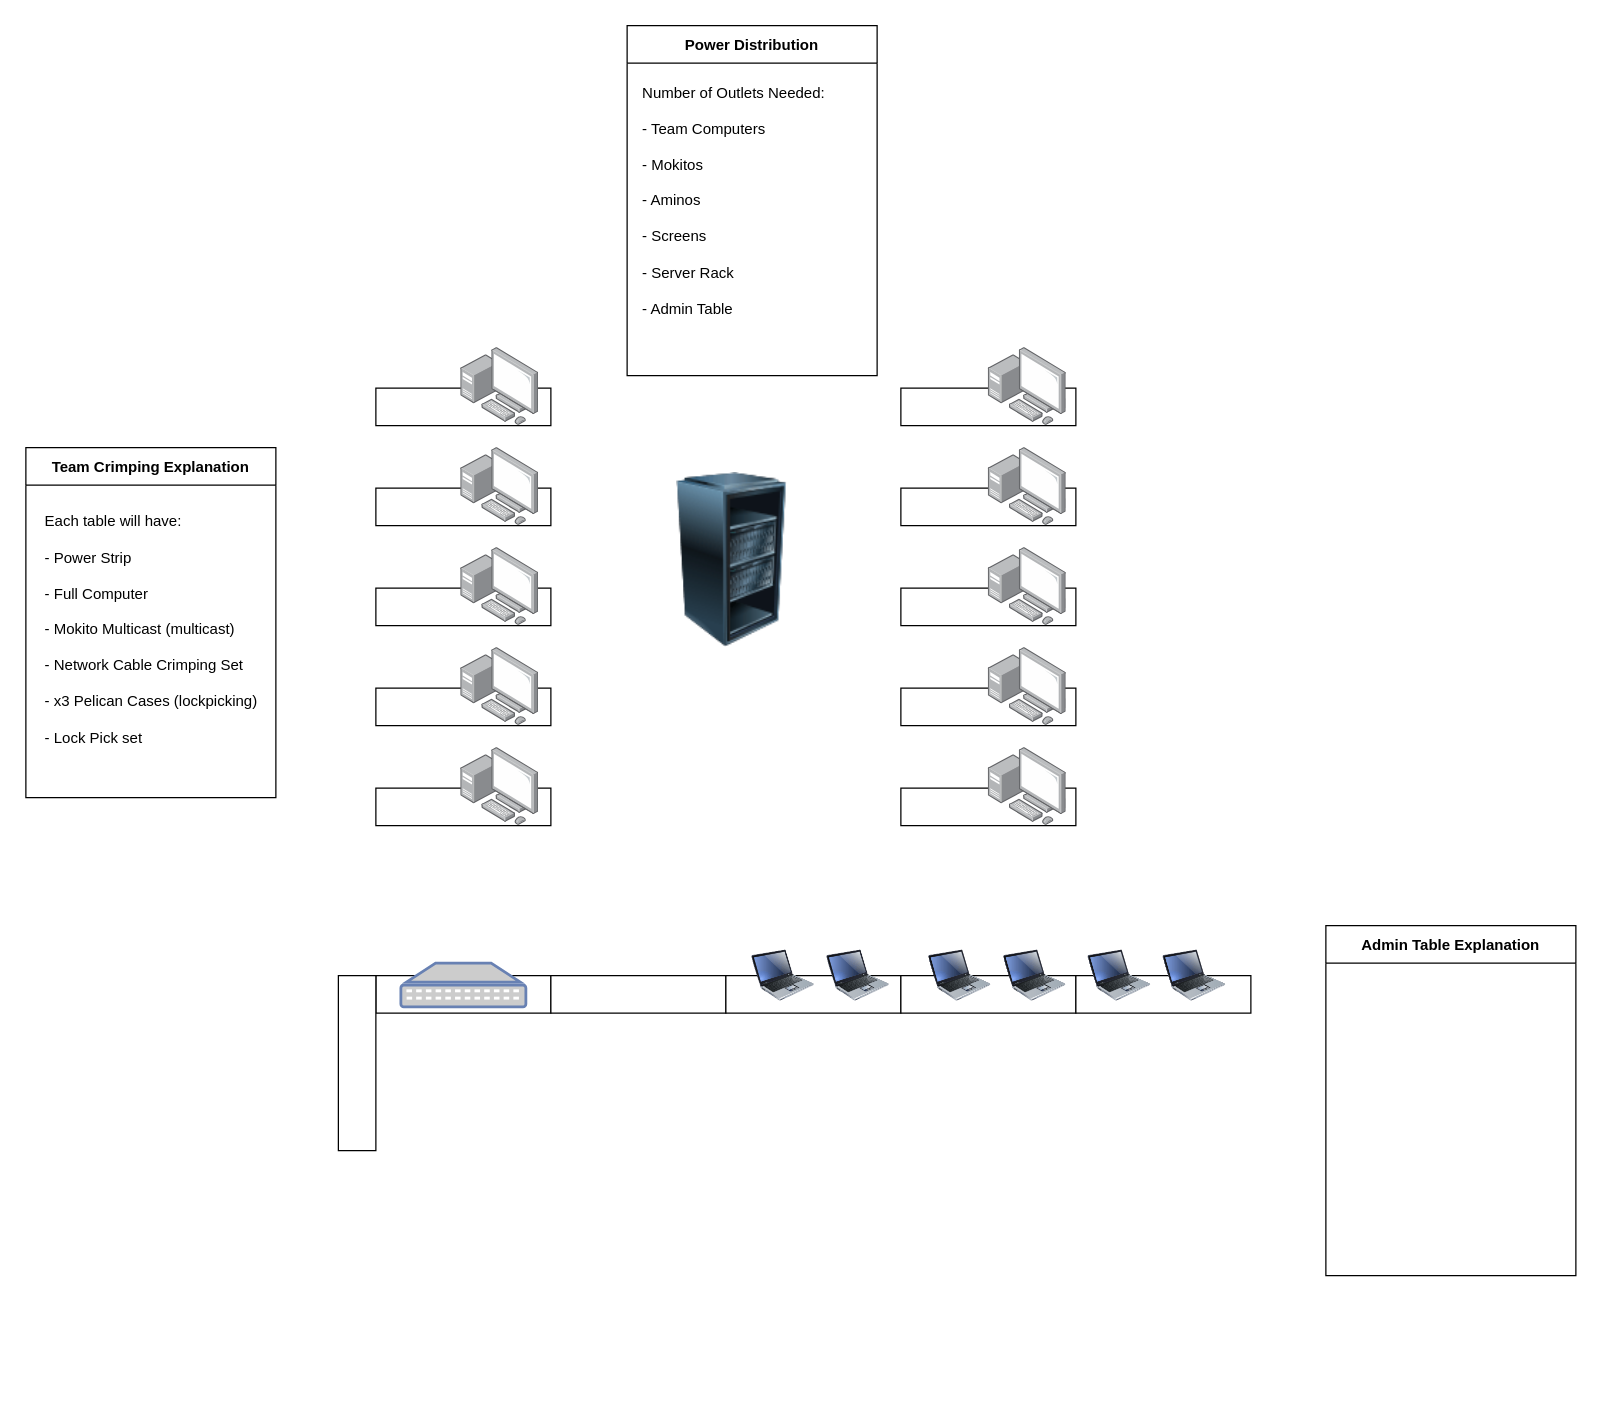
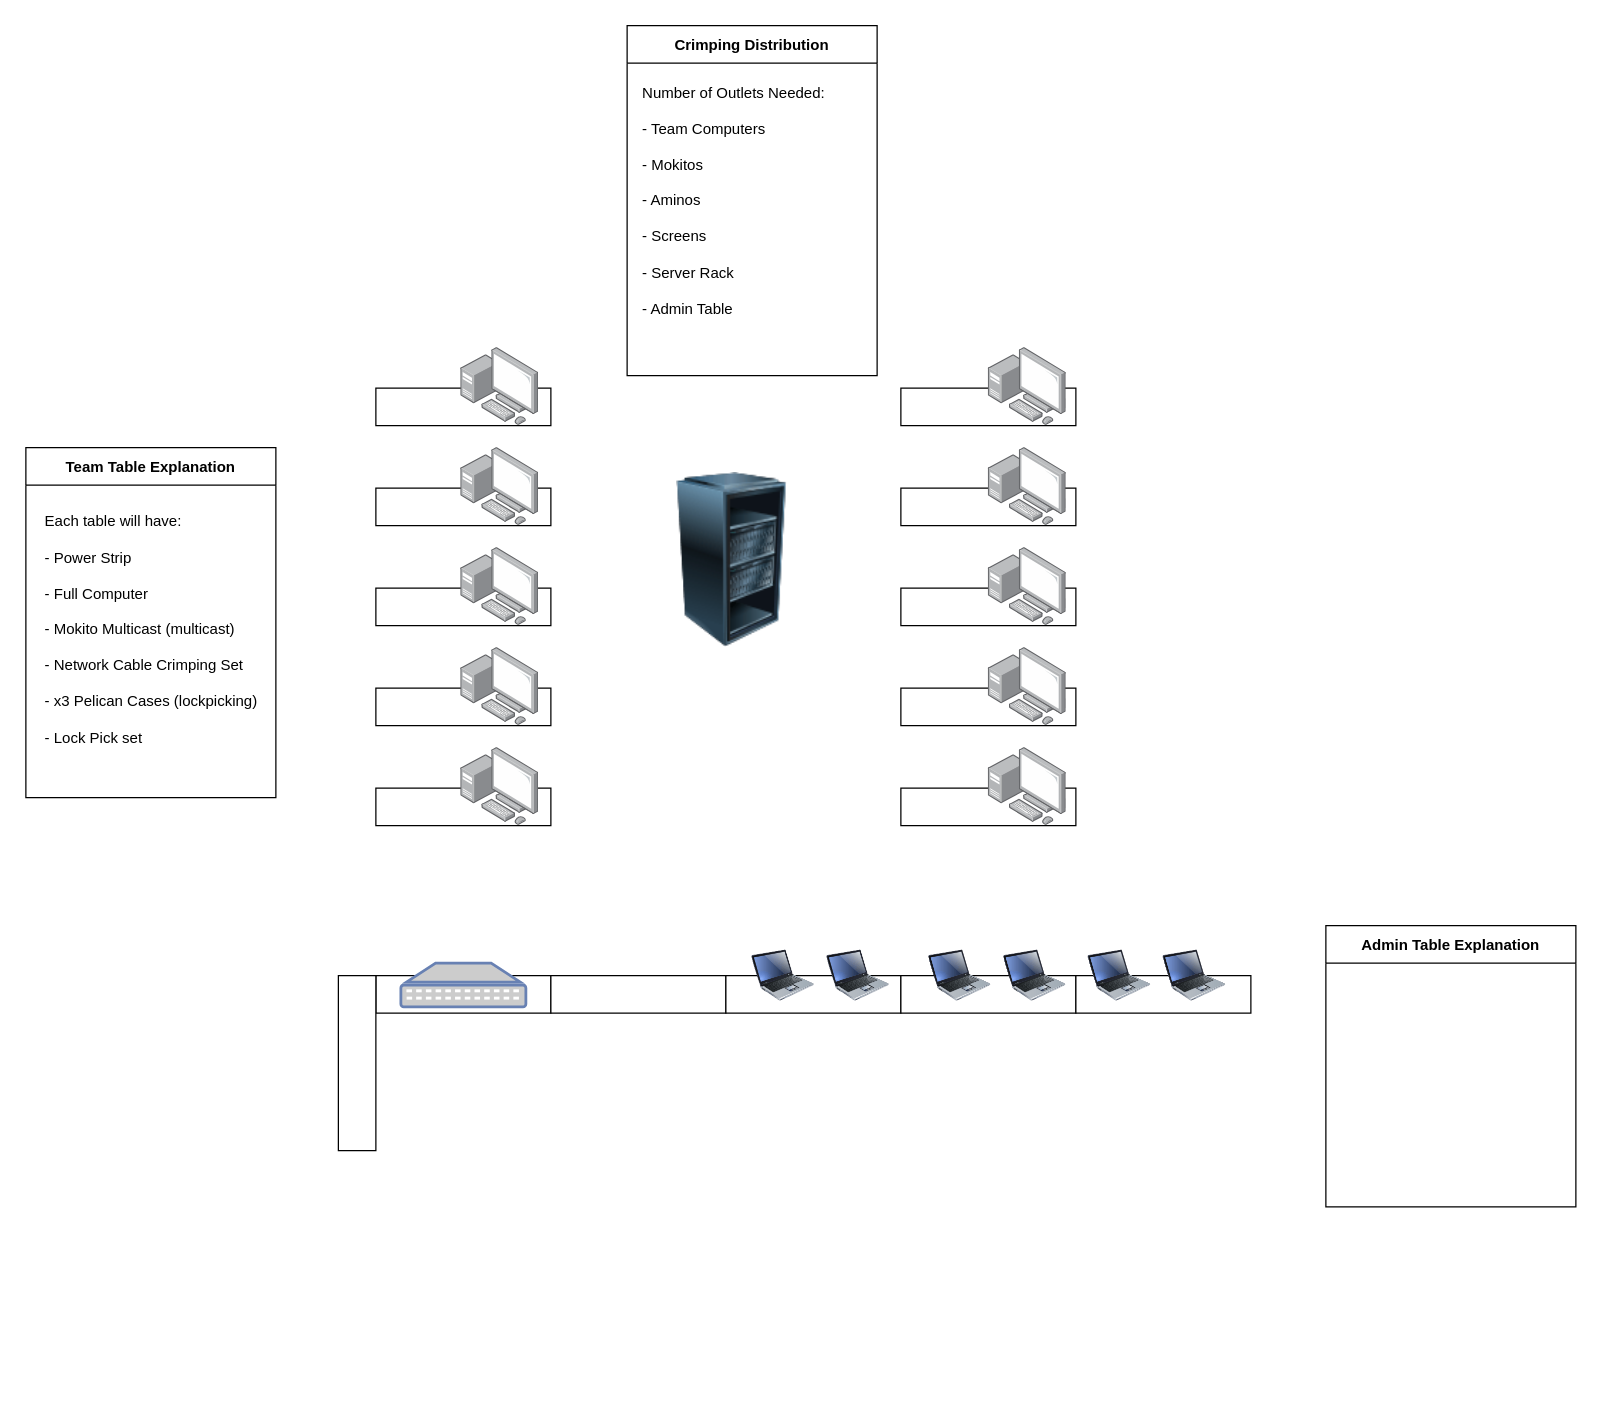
(751, 45) -> (751, 45)
(150, 467) -> (150, 467)
(1451, 1101) -> (1451, 1066)
